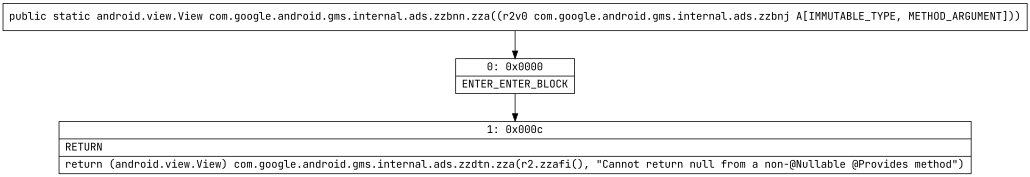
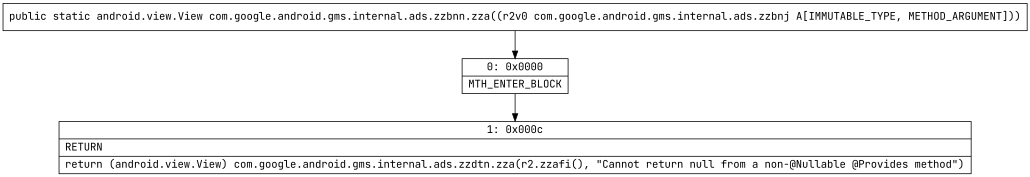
(515, 84) -> (515, 84)
